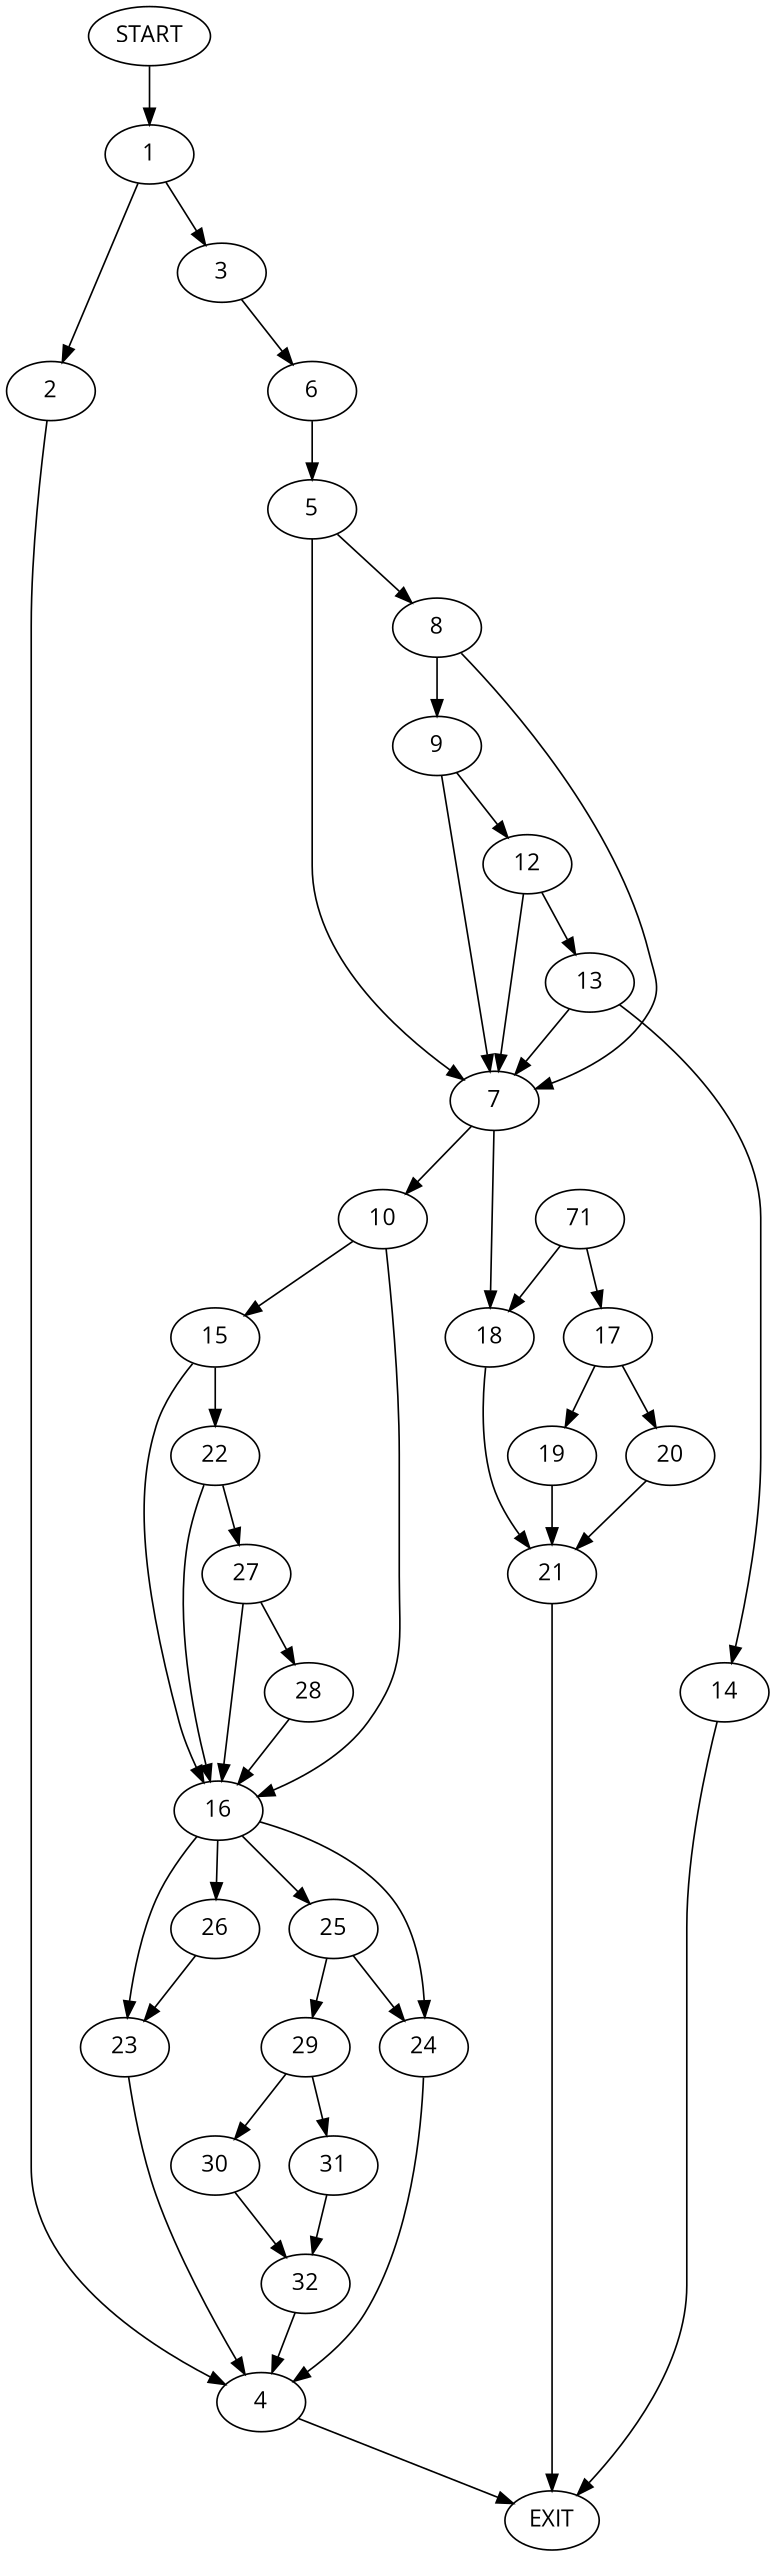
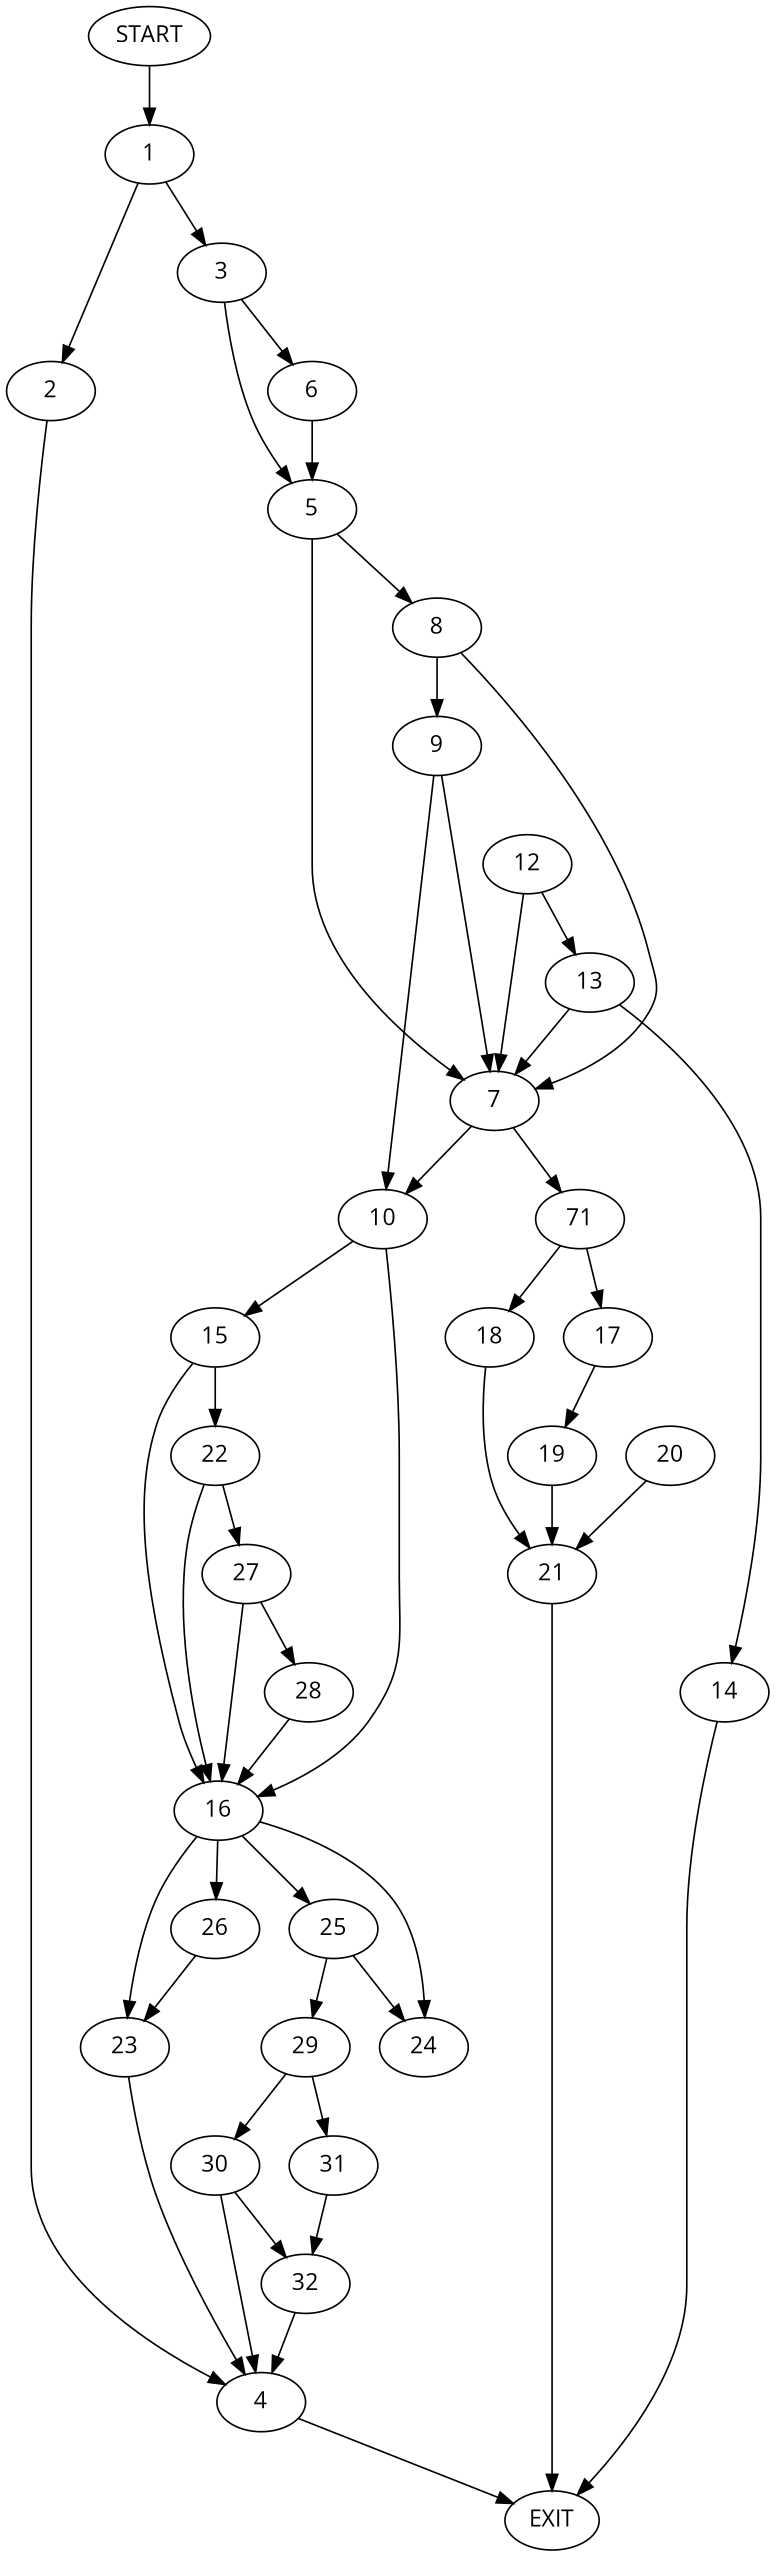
none -> (242, 390)
(477, 799) -> (411, 974)
(492, 1211) -> (532, 1153)
(635, 1389) -> none
(397, 2239) -> (237, 2276)
